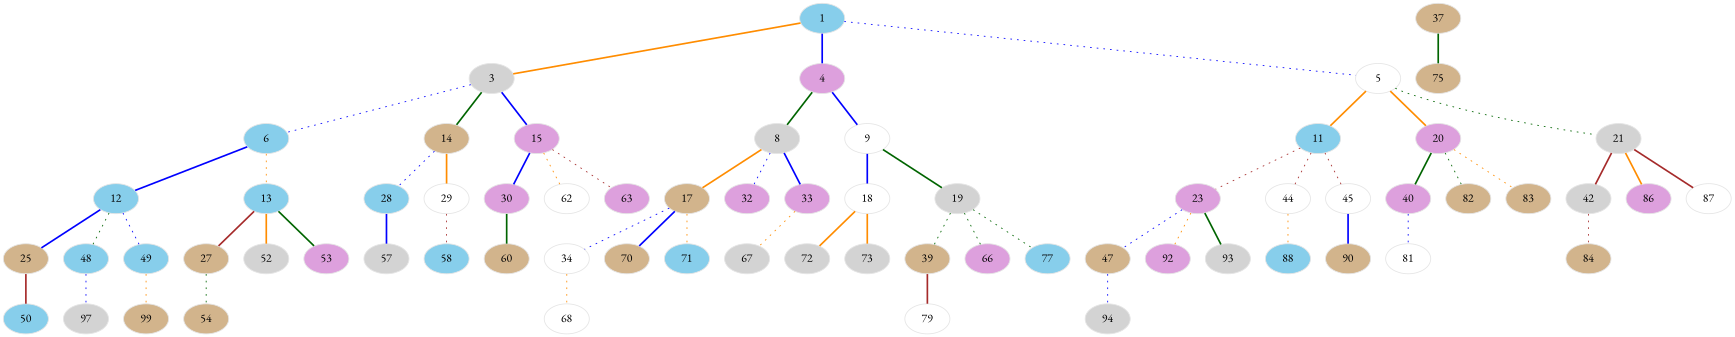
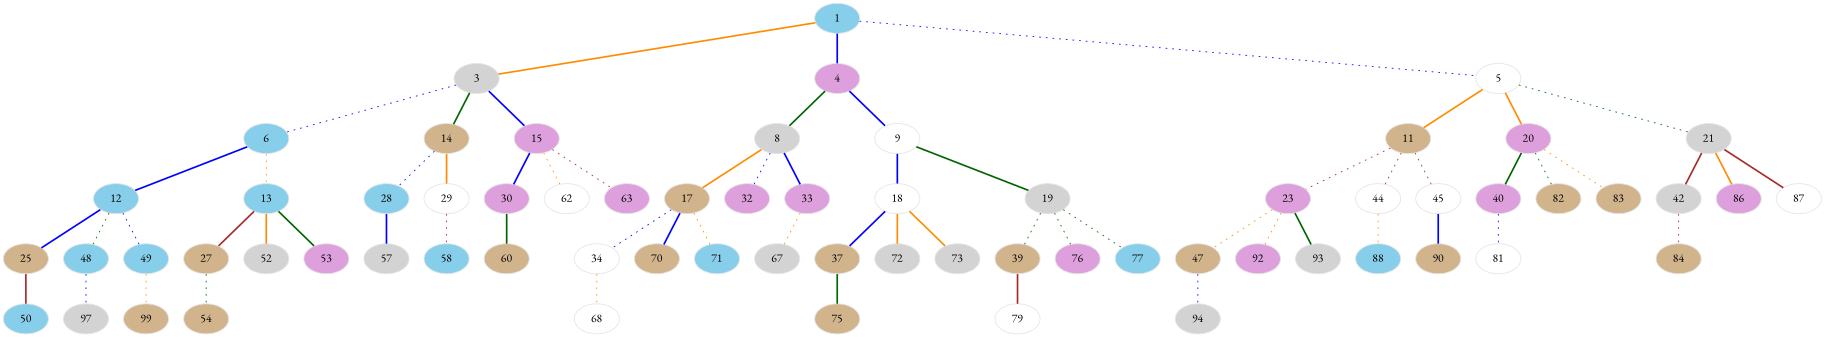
(1318, 139) -> (1408, 139)
none -> (867, 229)
(1153, 229) -> (1243, 229)
(987, 259) -> (1078, 259)
